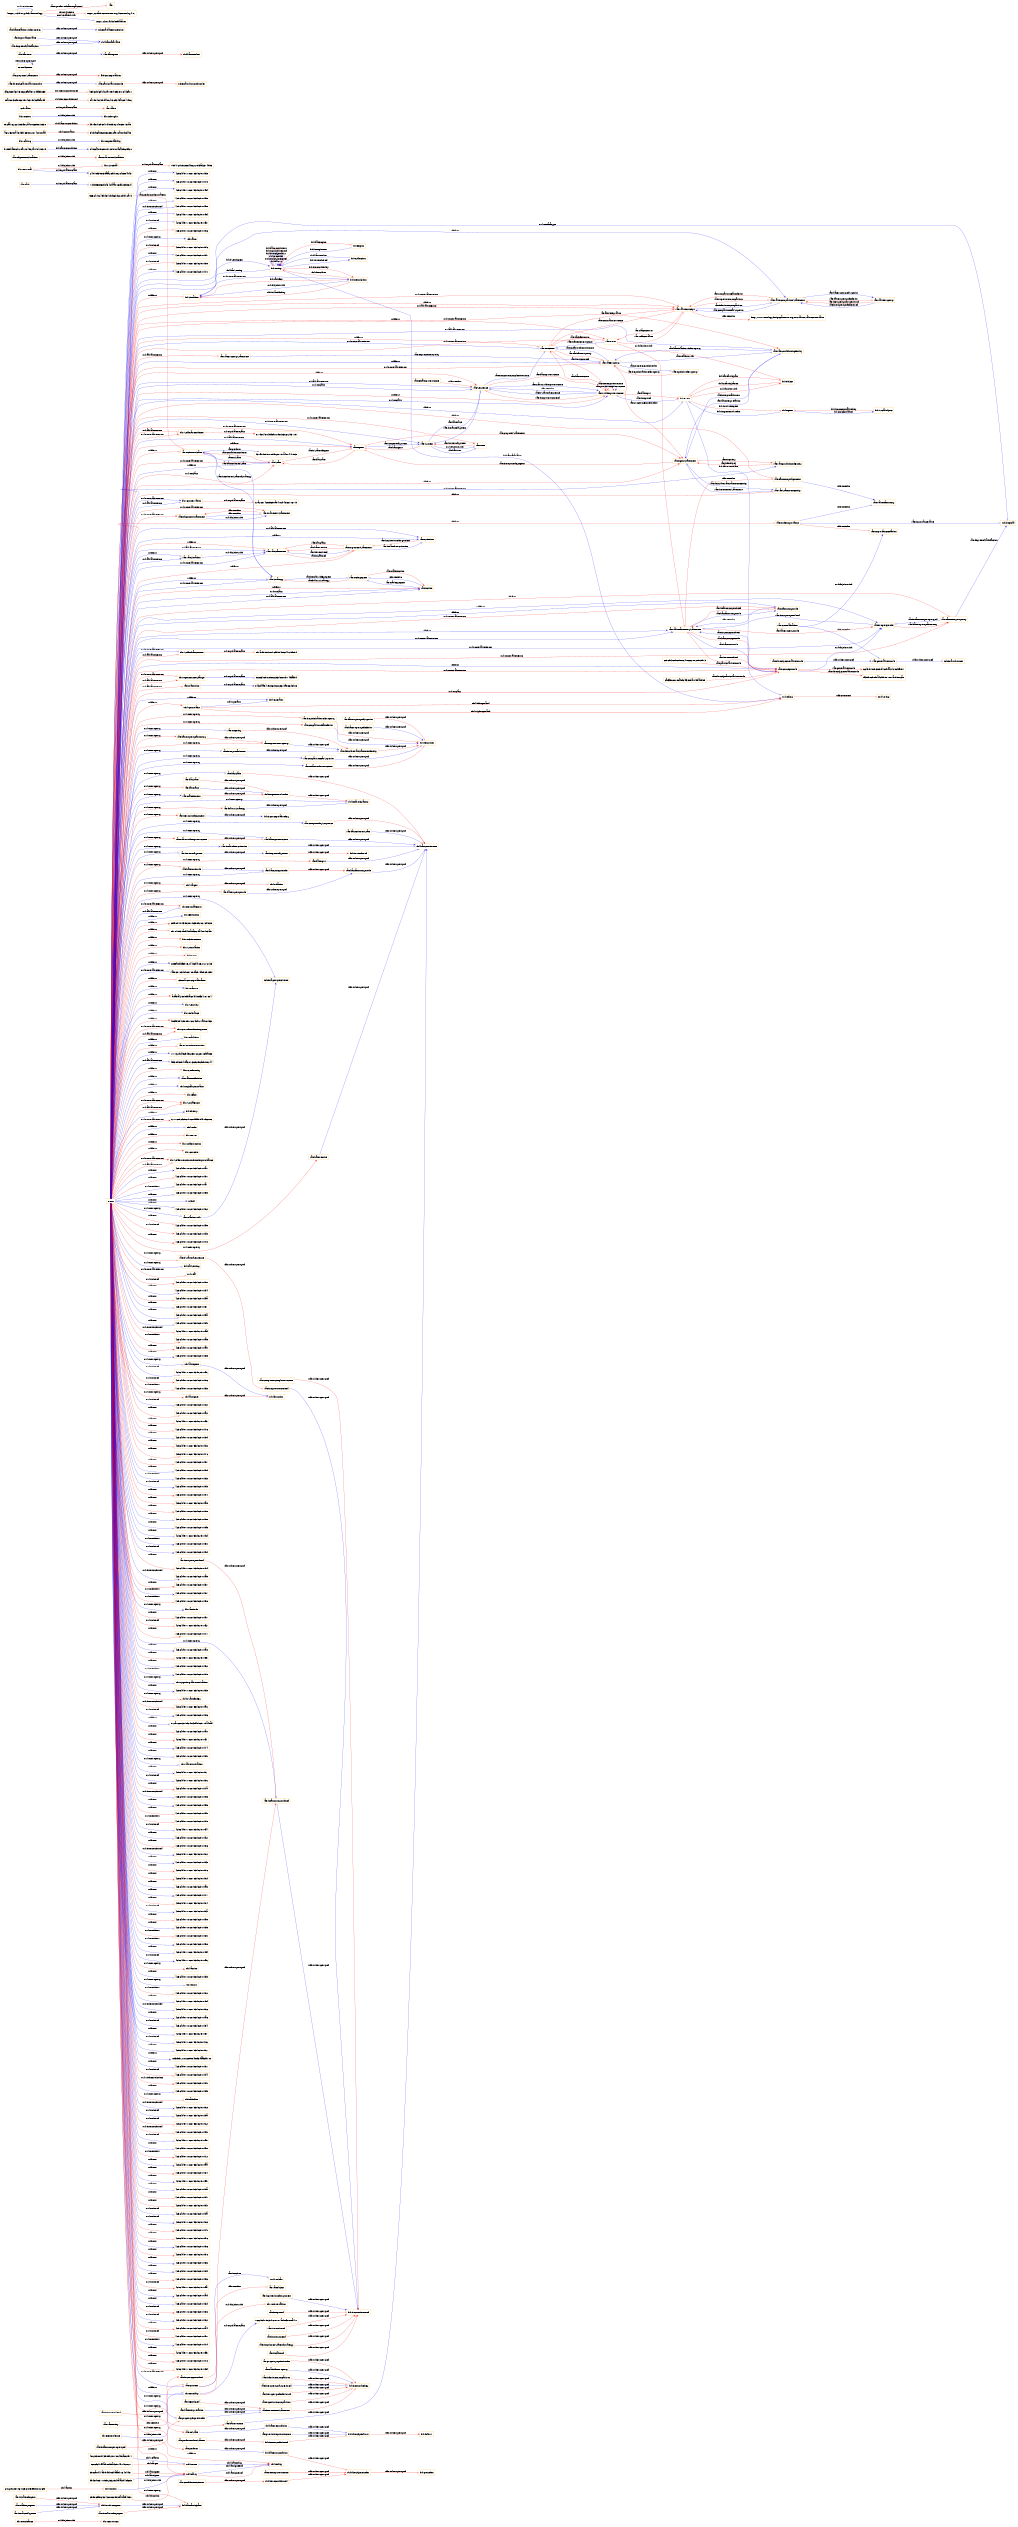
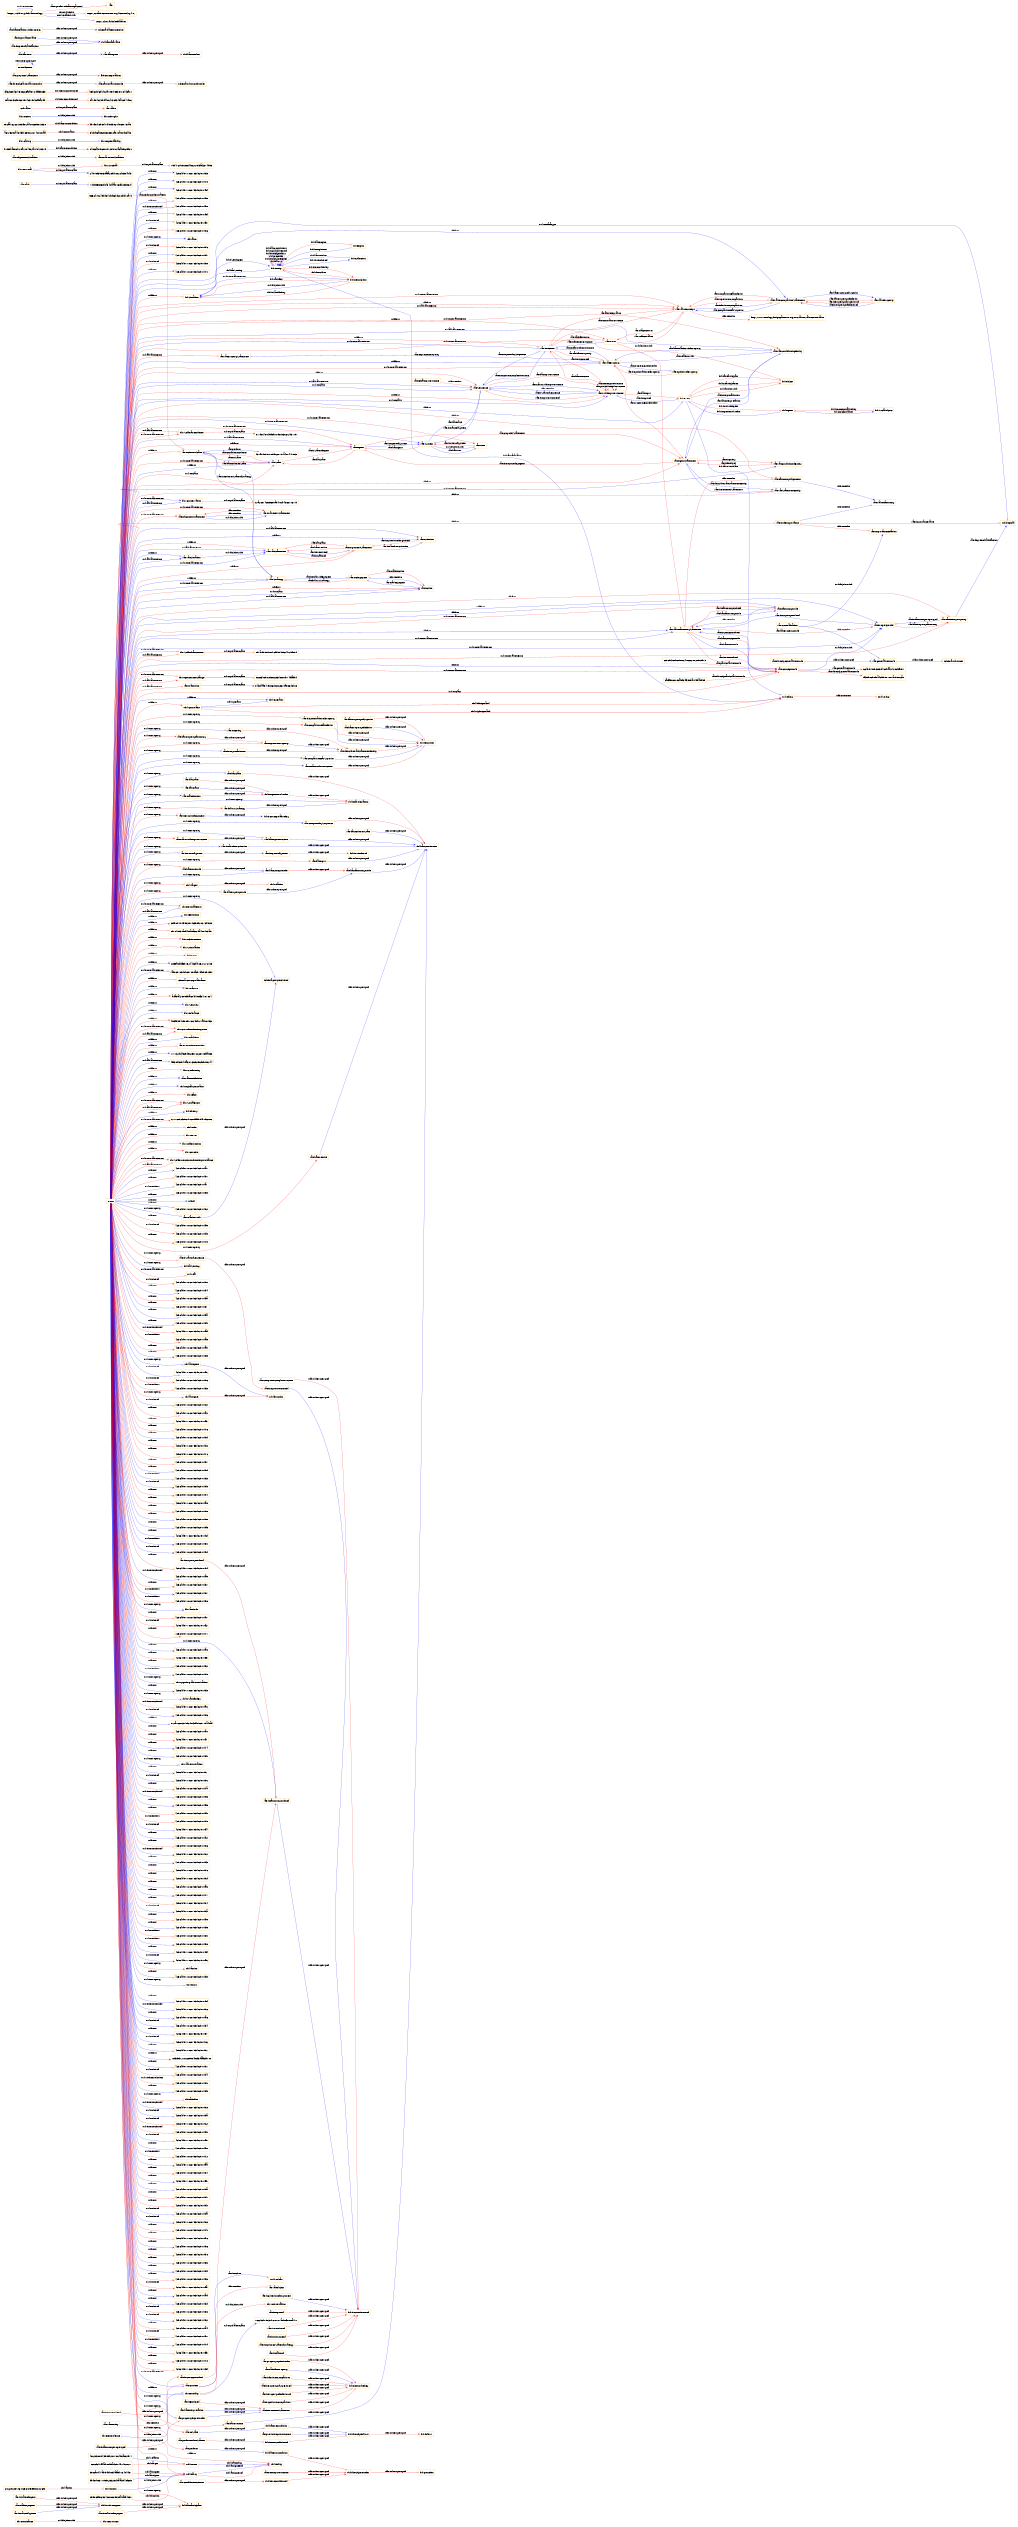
none -> (510, 365)
(192, 1993) -> none
